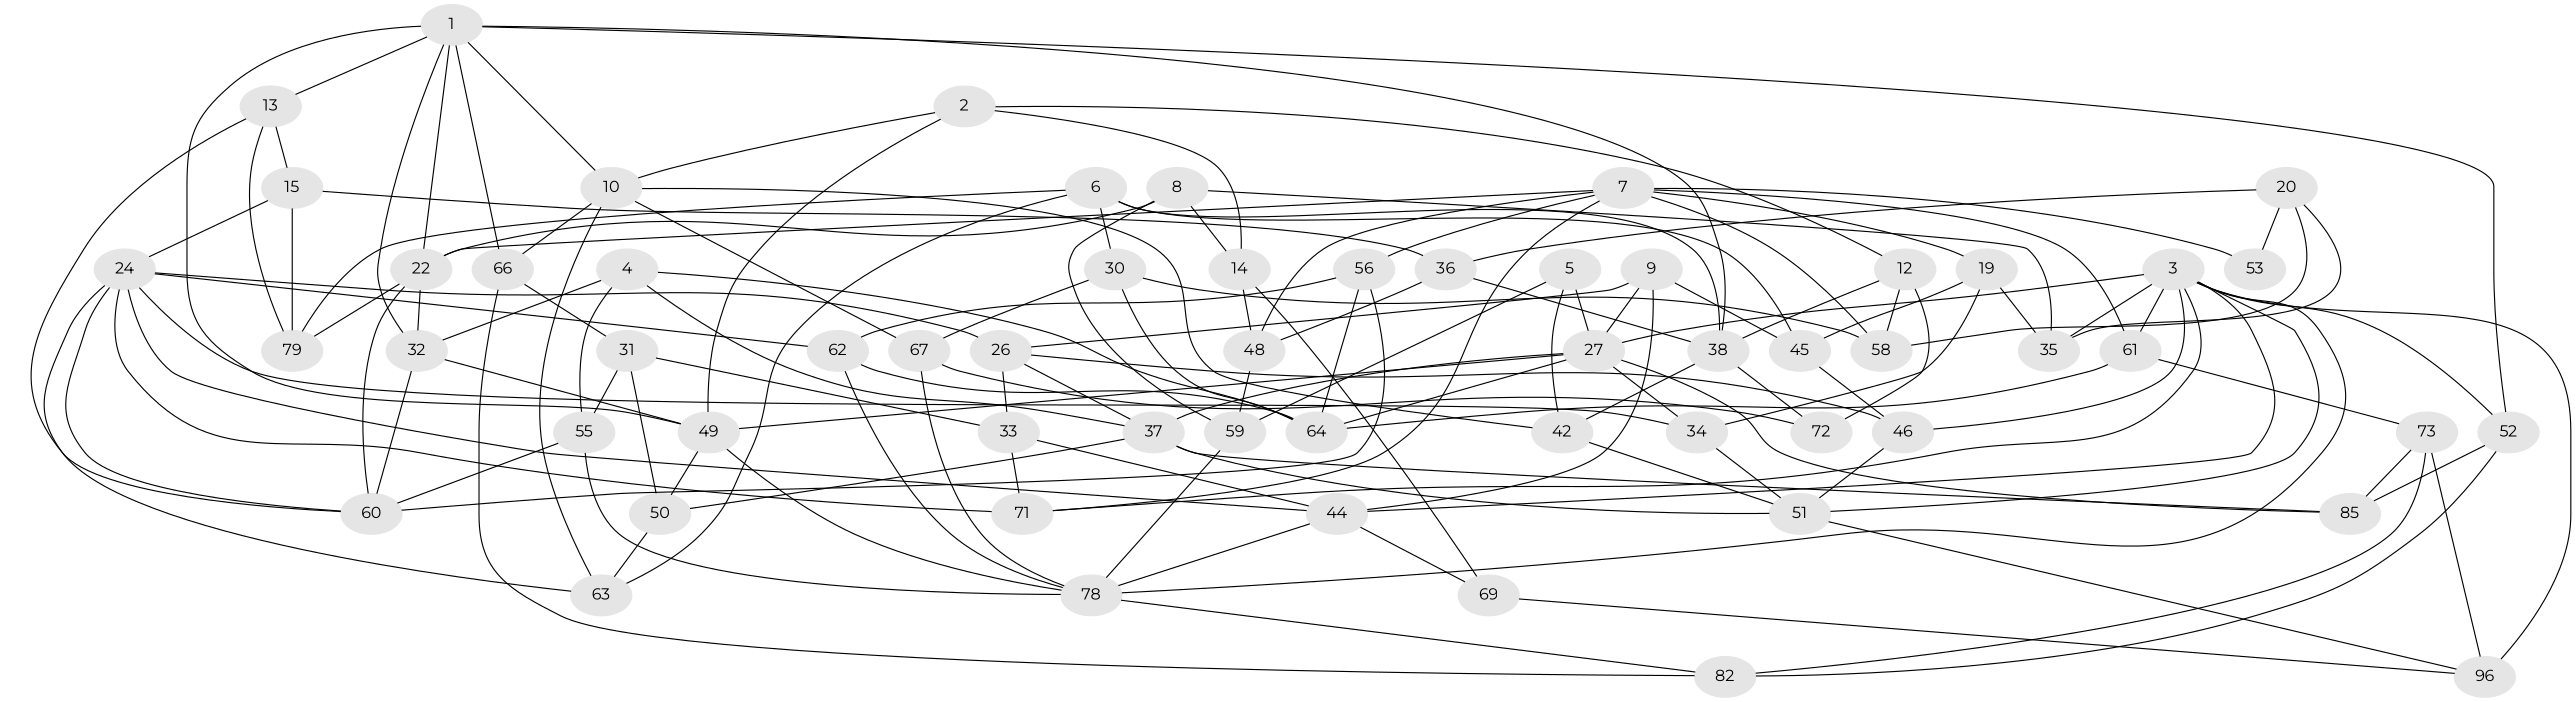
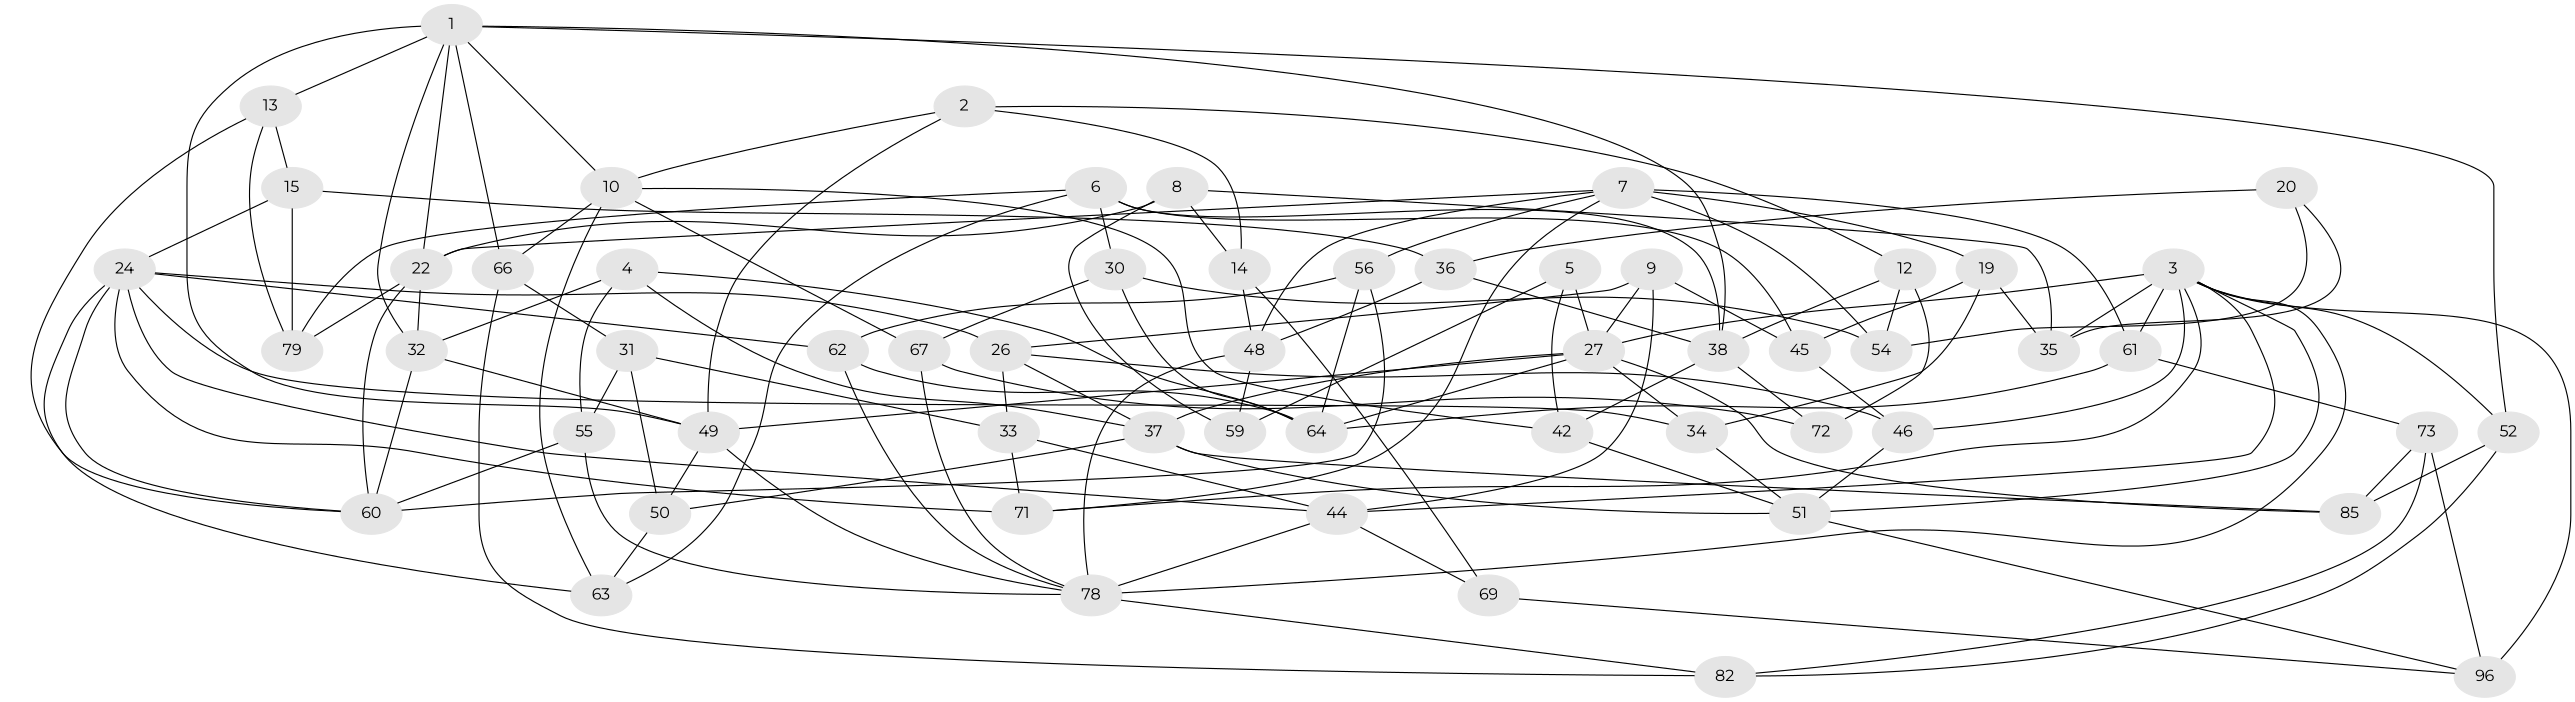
(2255, 269) -> none
(1881, 351) -> (1881, 351)
(1163, 514) -> (1102, 430)
